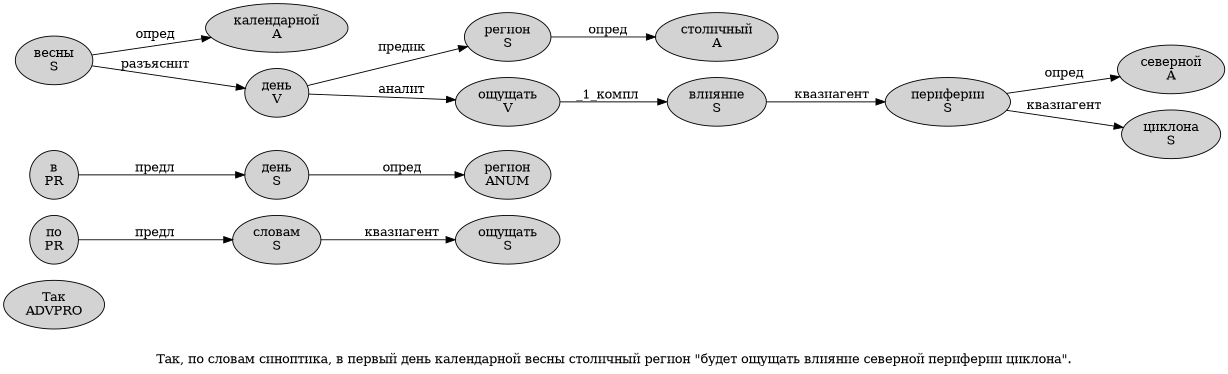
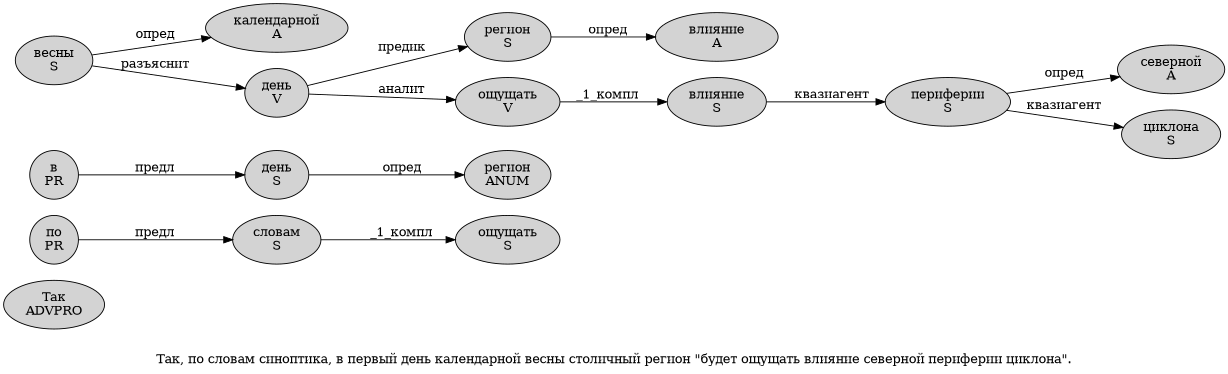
(717, 37) -> (717, 37)
(402, 233) -> (402, 233)
